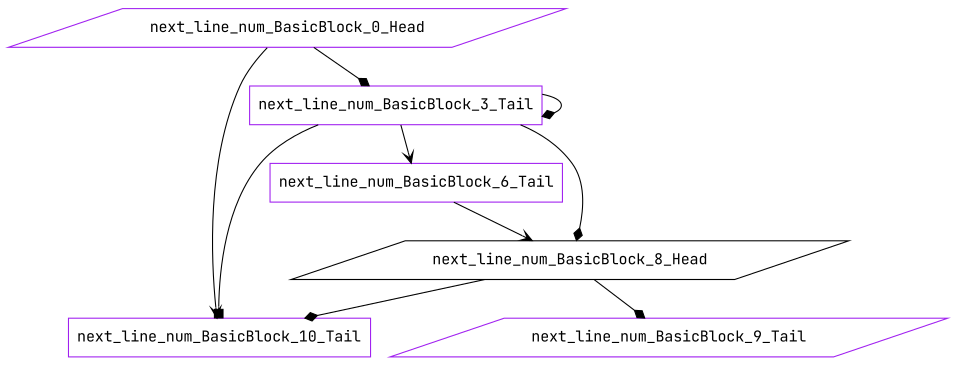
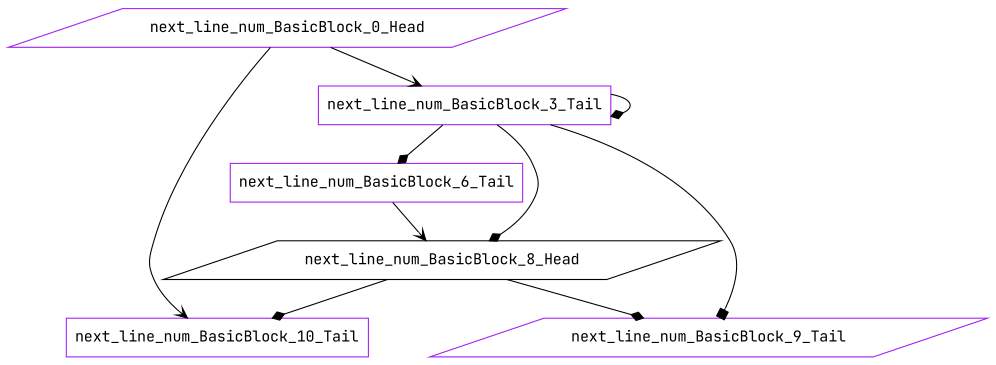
(336, 63) -> (371, 65)
(405, 139) -> (425, 140)
(239, 198) -> (680, 187)
